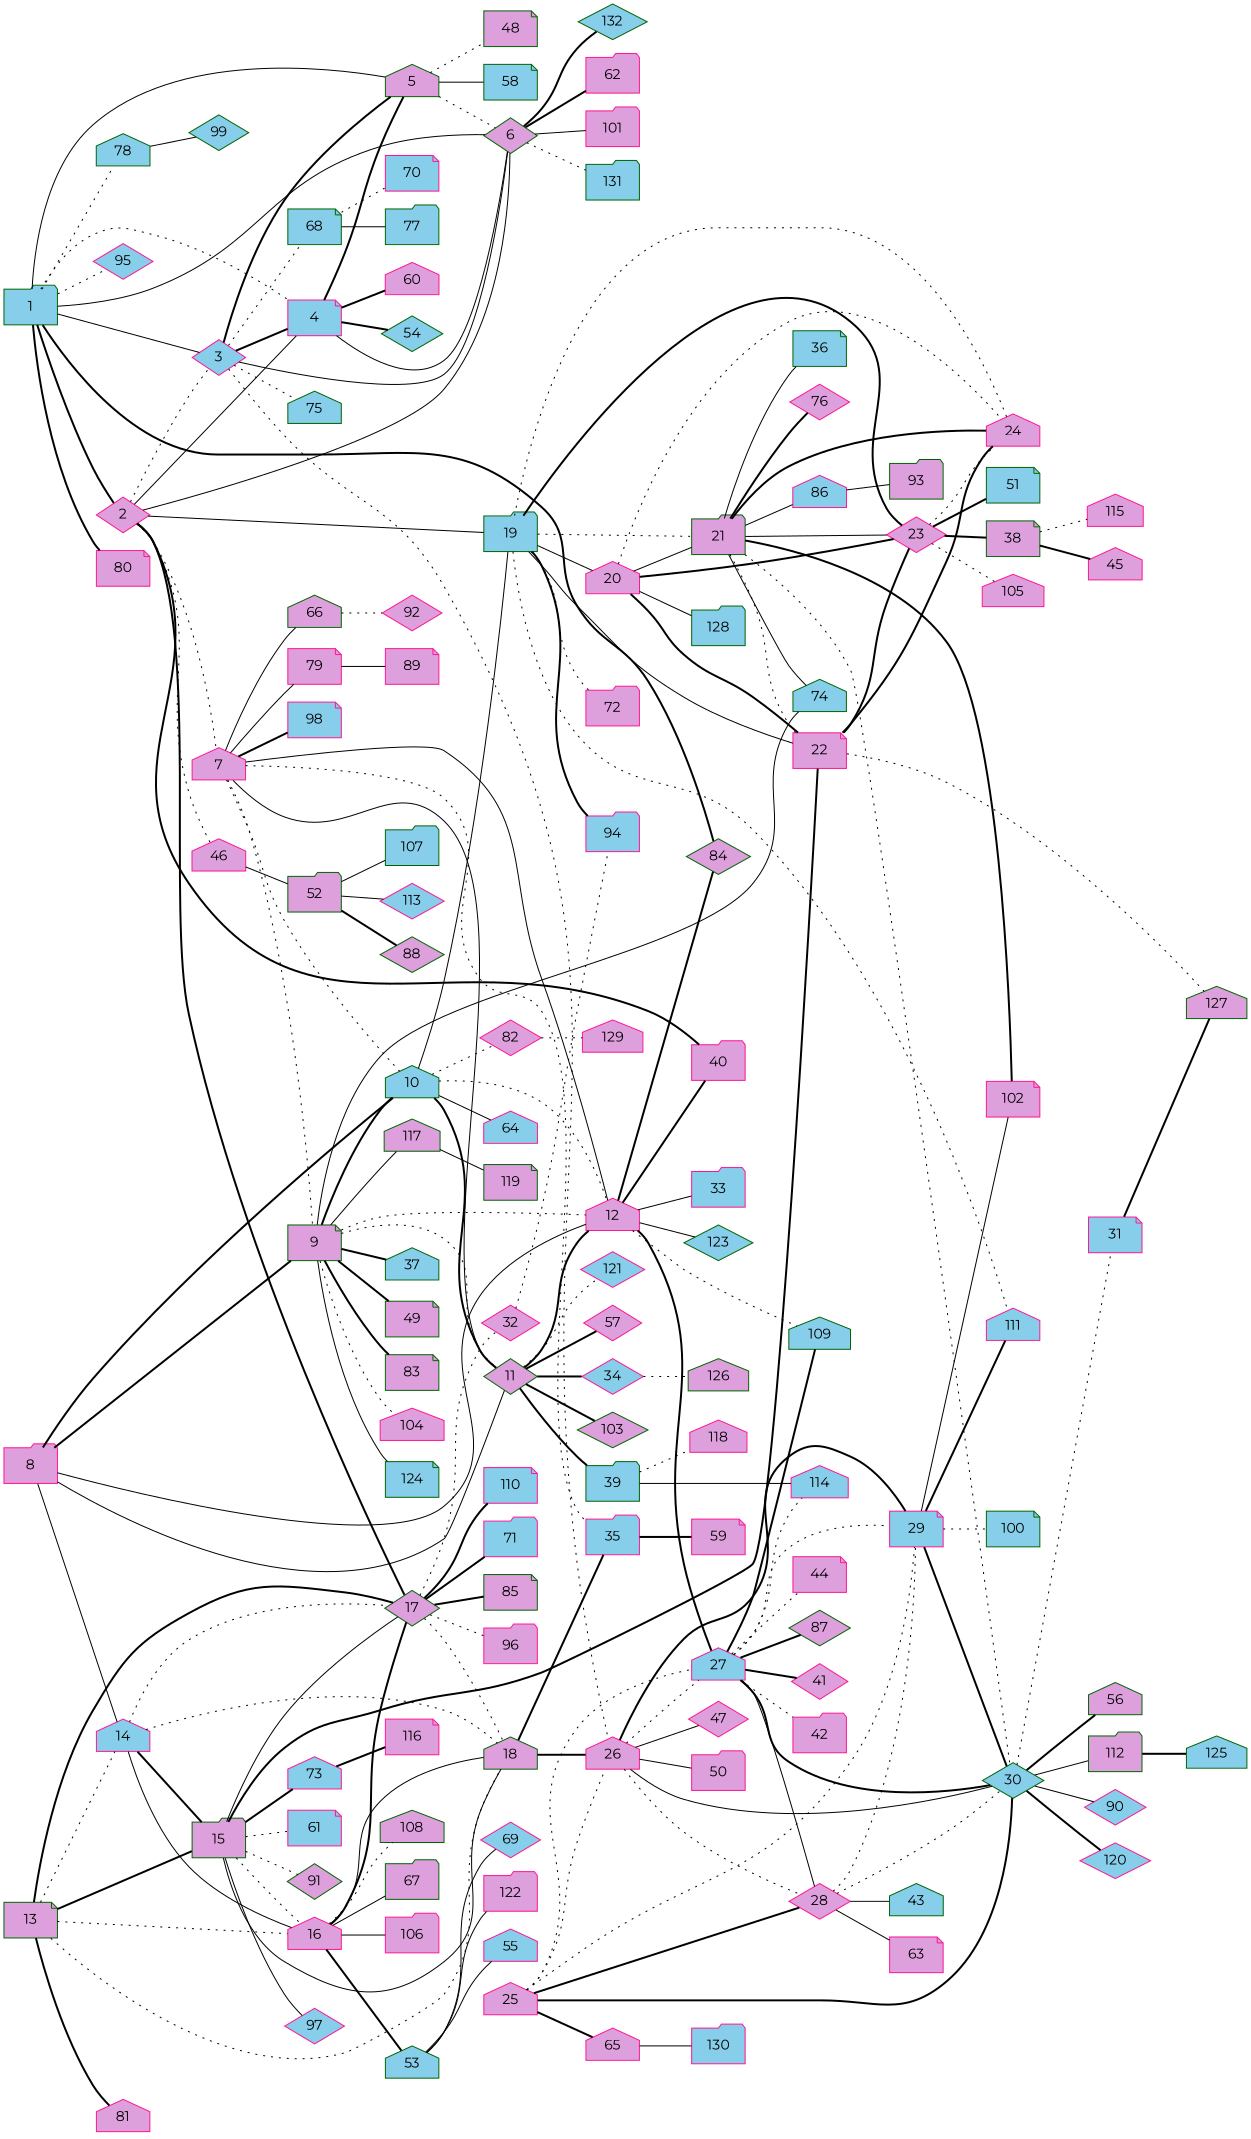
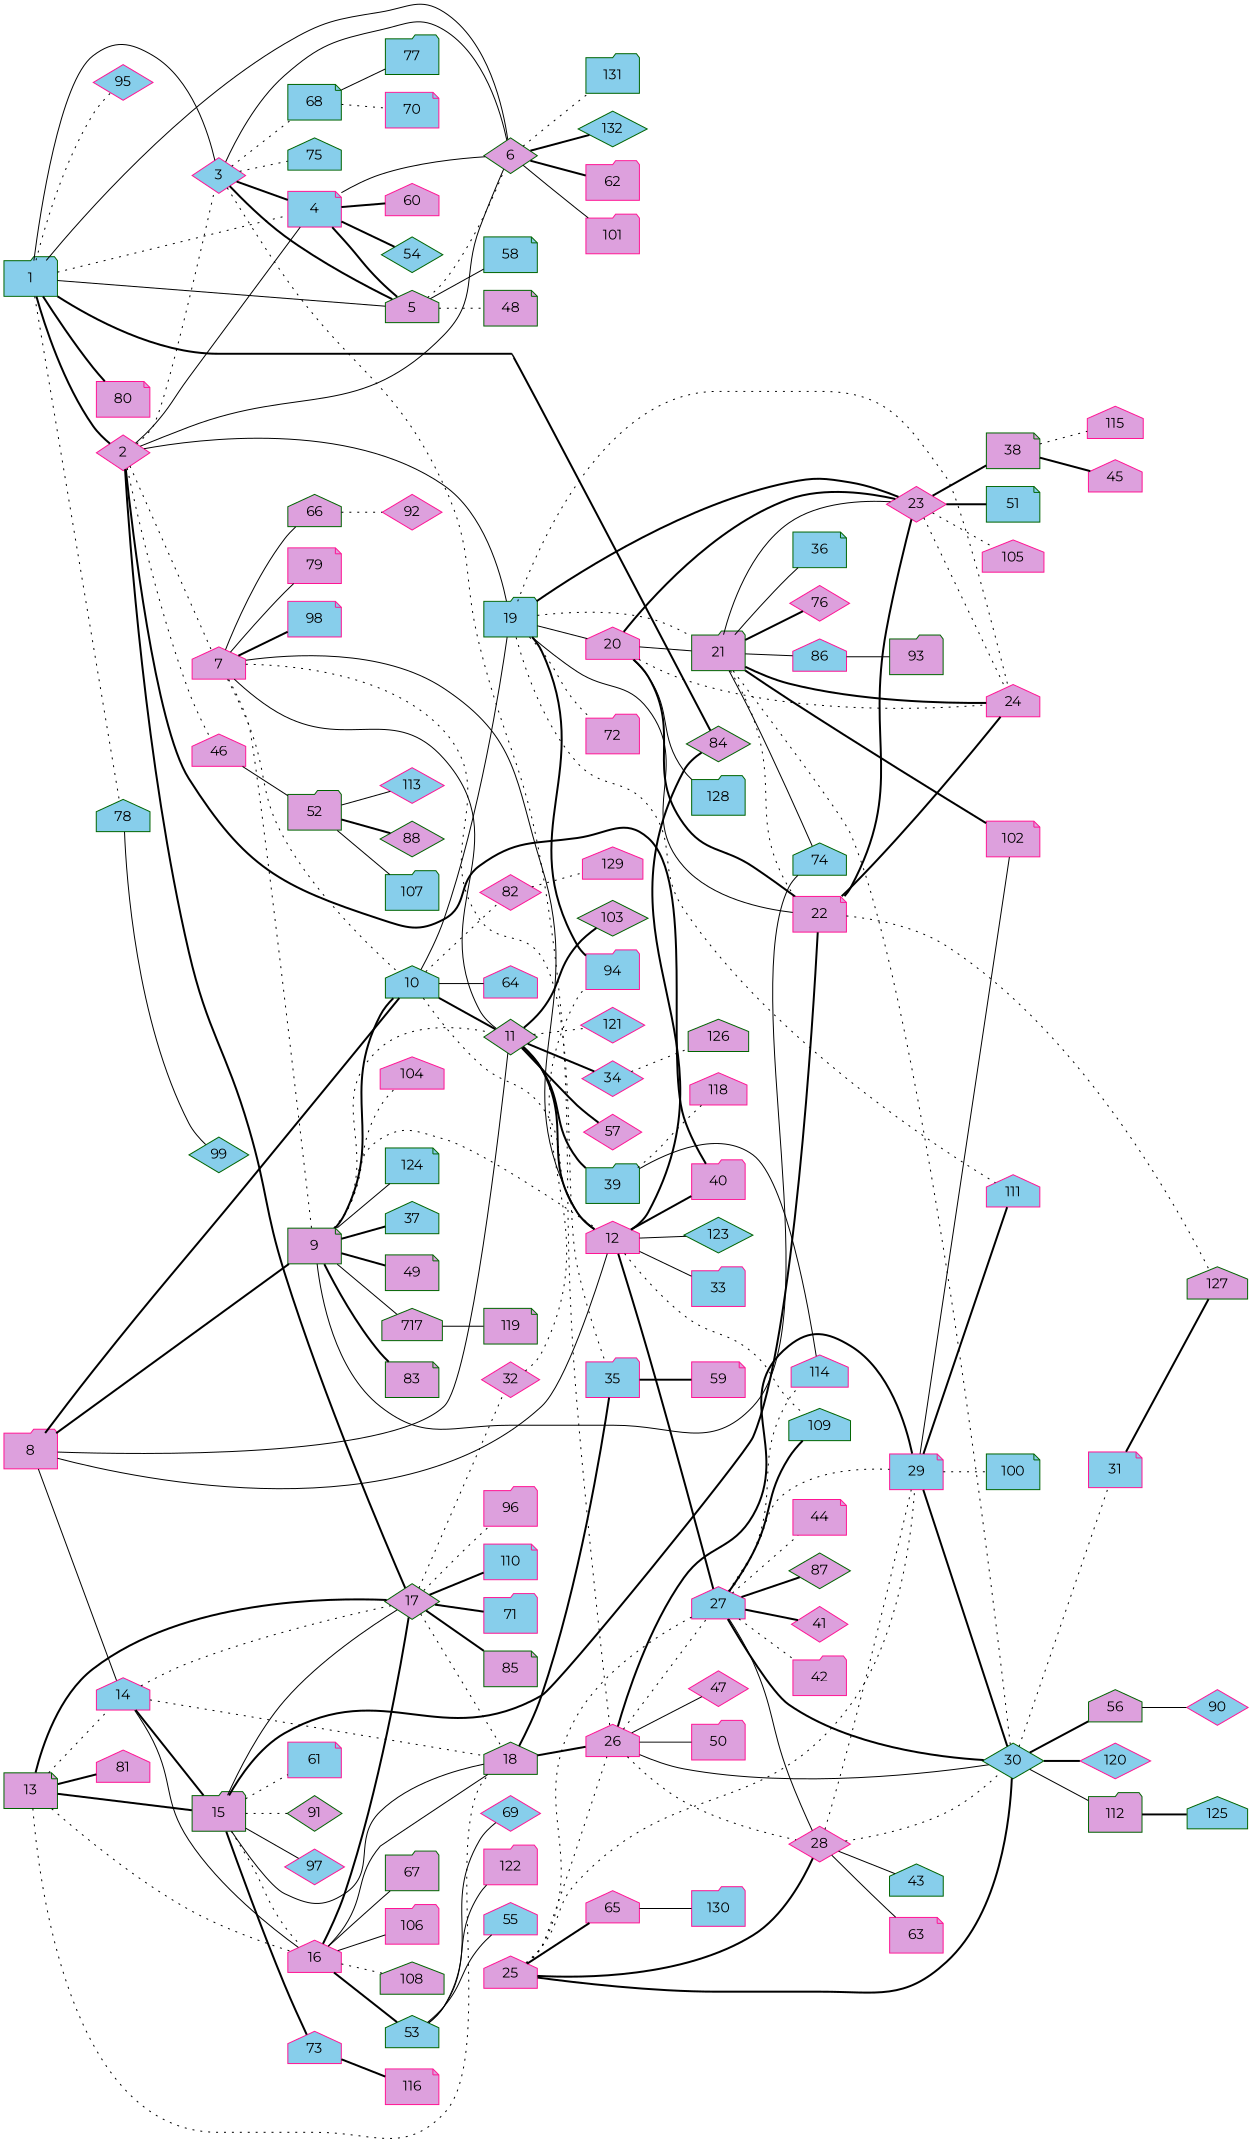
(412, 666) -> none
(412, 1137) -> (412, 1326)
(1064, 1794) -> (1164, 1707)
